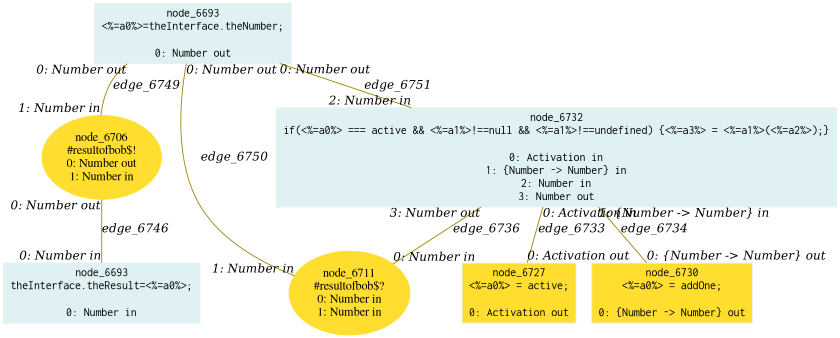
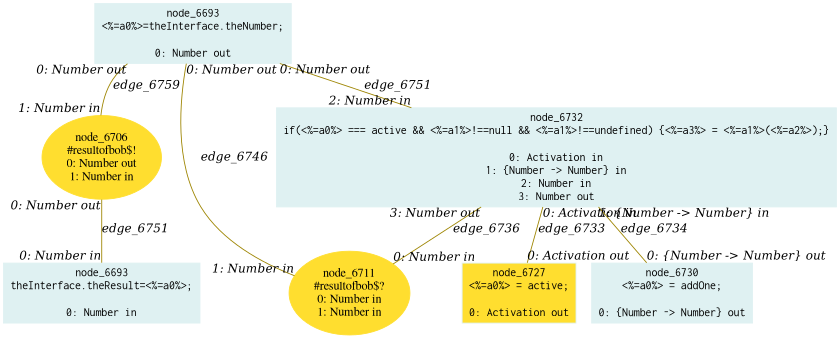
(147, 86) -> (147, 86)
(235, 157) -> (235, 157)
(136, 229) -> (136, 229)
(672, 293) -> (672, 293)
